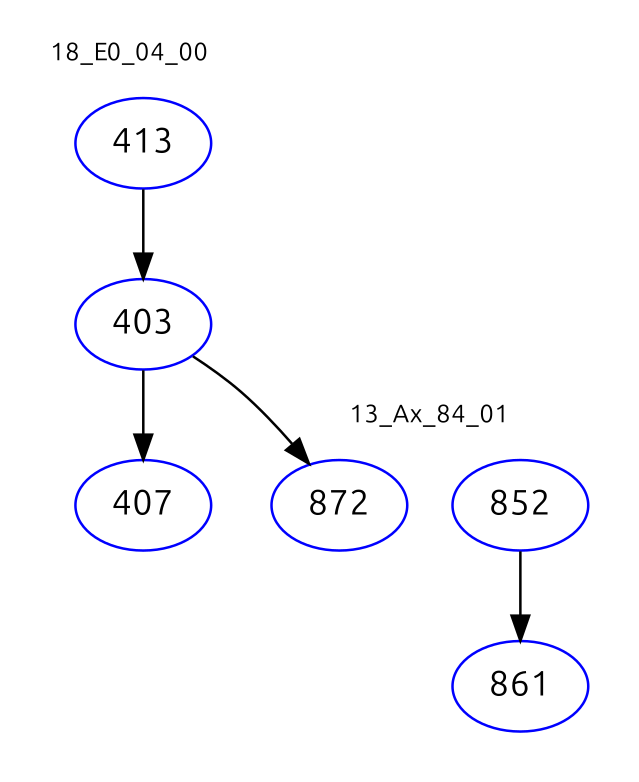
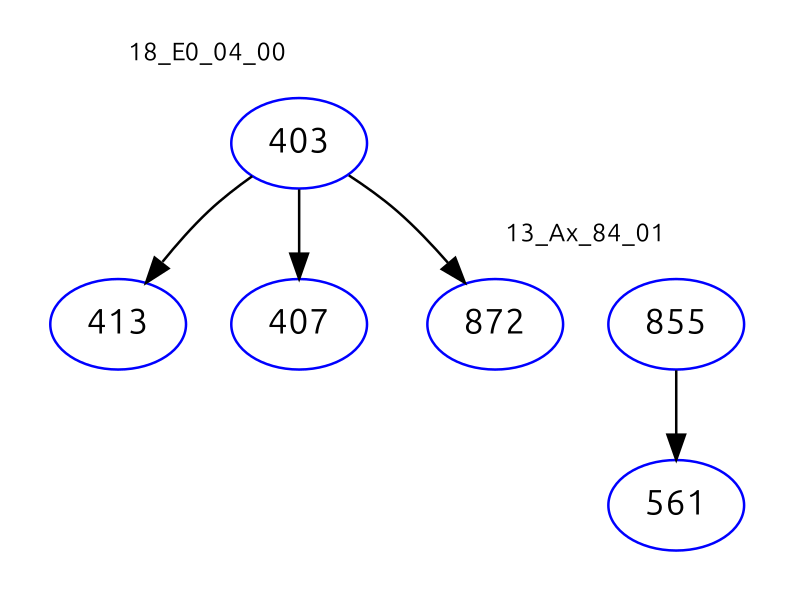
(143, 221) -> (204, 216)
(520, 505) -> (676, 324)
(520, 686) -> (676, 505)
